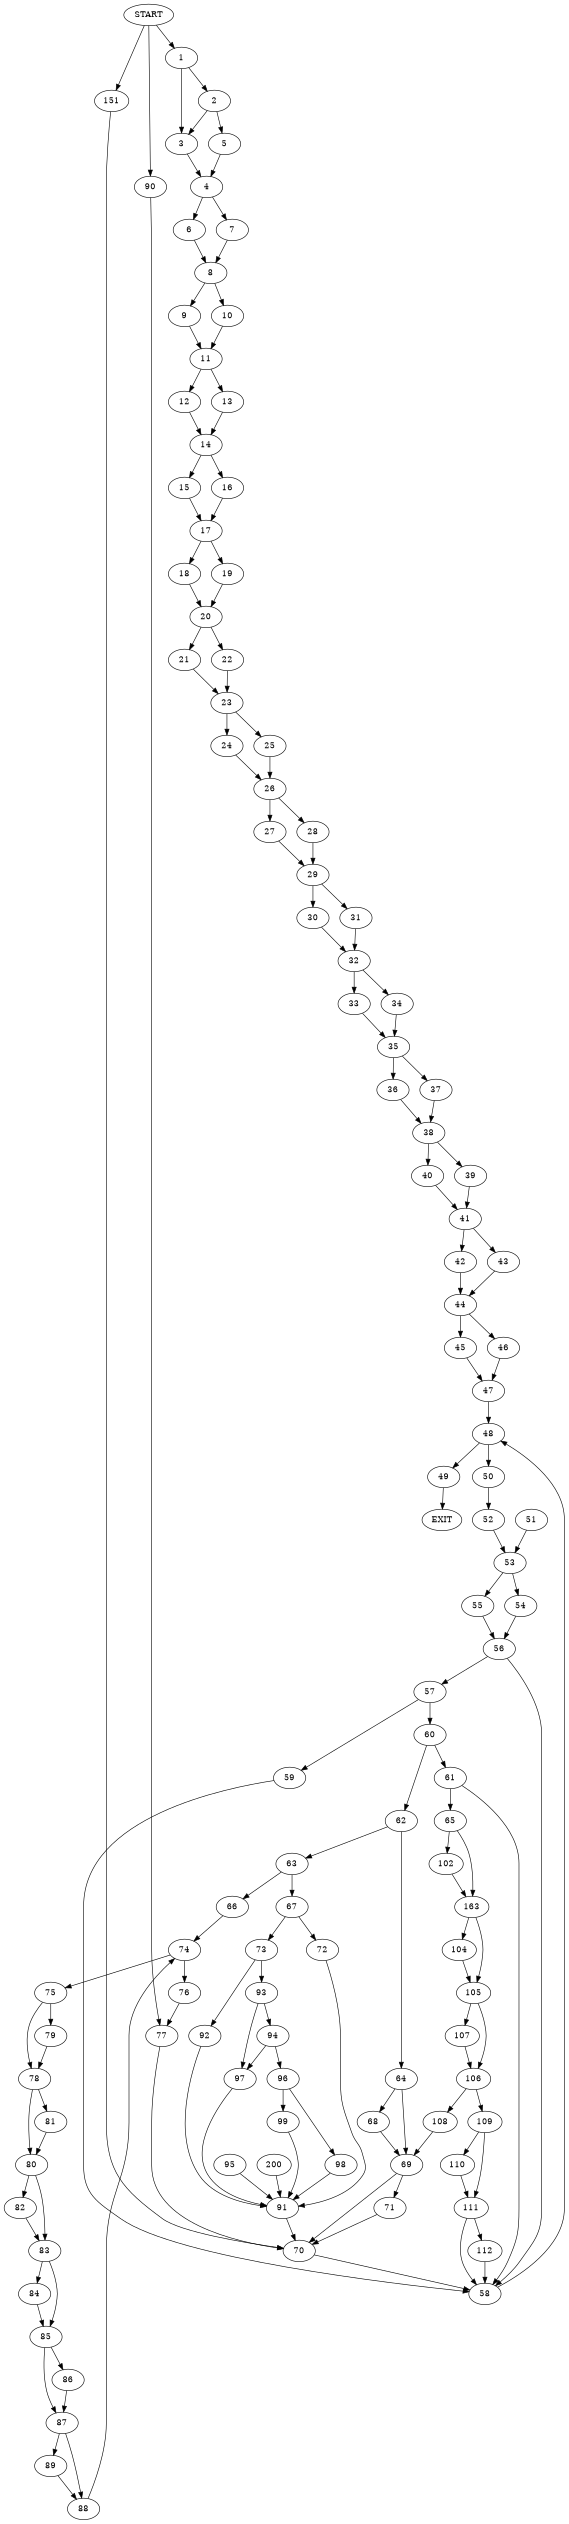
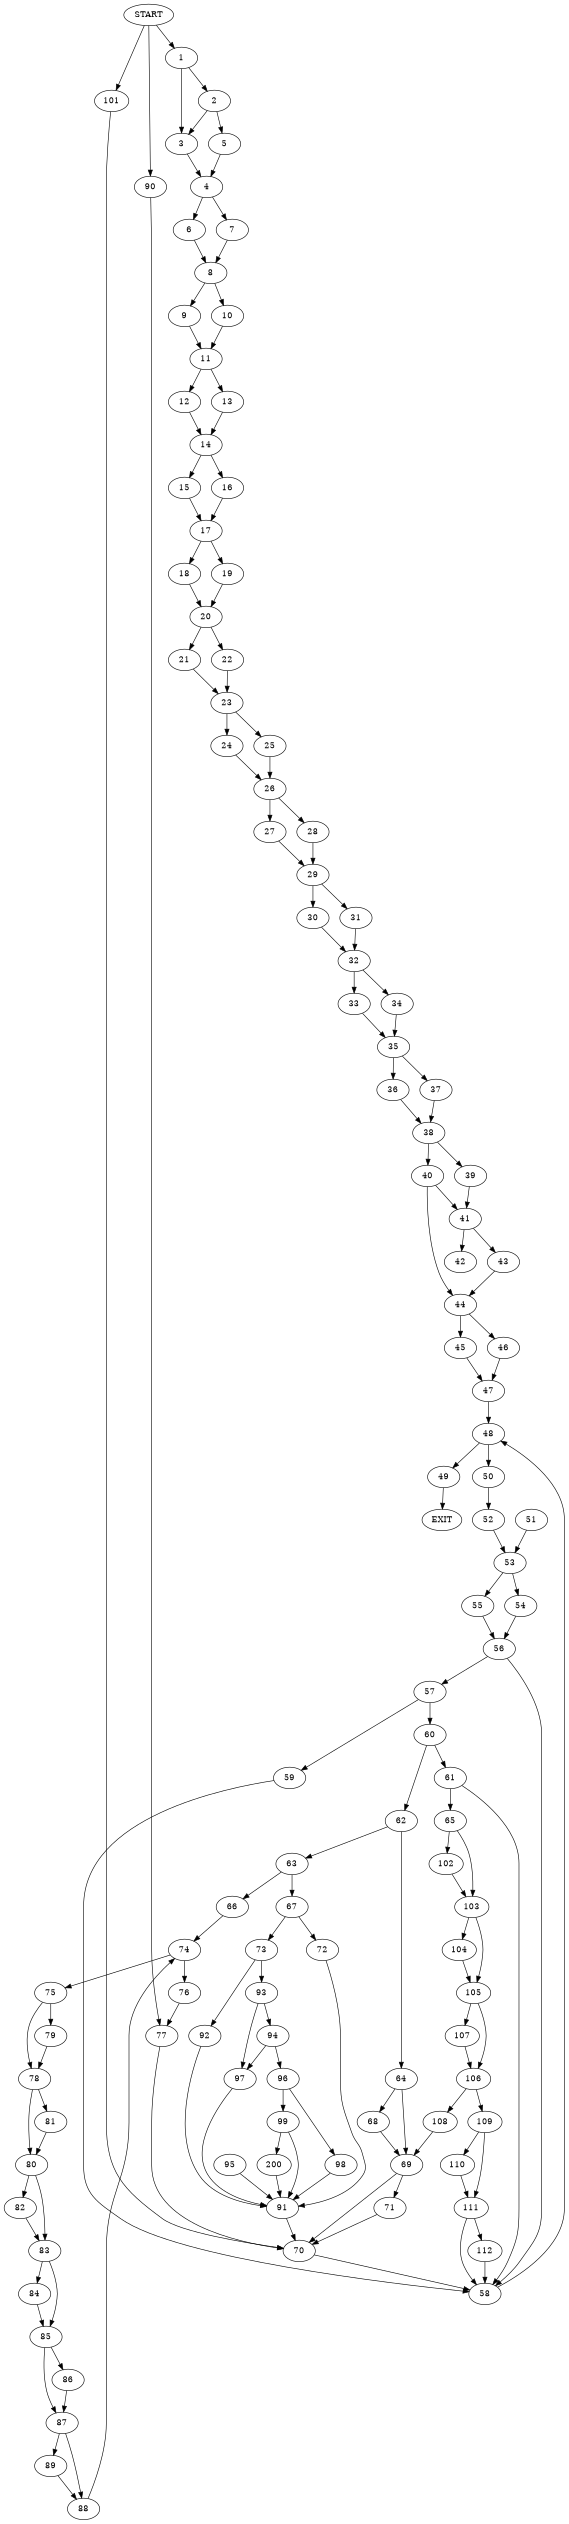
(112, 101) -> (112, 101)
(460, 1281) -> (431, 1240)
(472, 1907) -> (472, 1907)
none -> (279, 2140)
